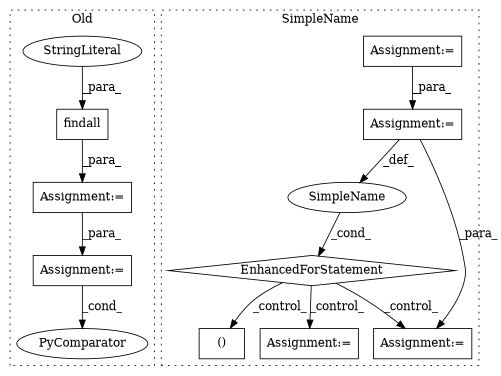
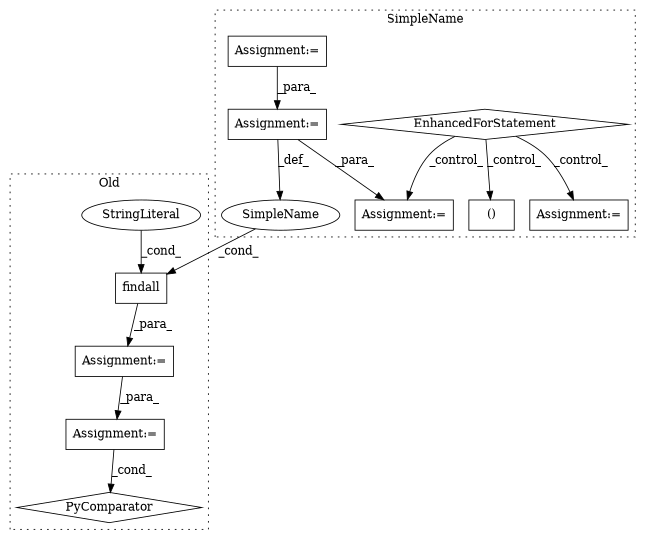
(102, 88) -> (161, 252)
(331, 230) -> (215, 250)
(82, 344) -> (109, 508)
